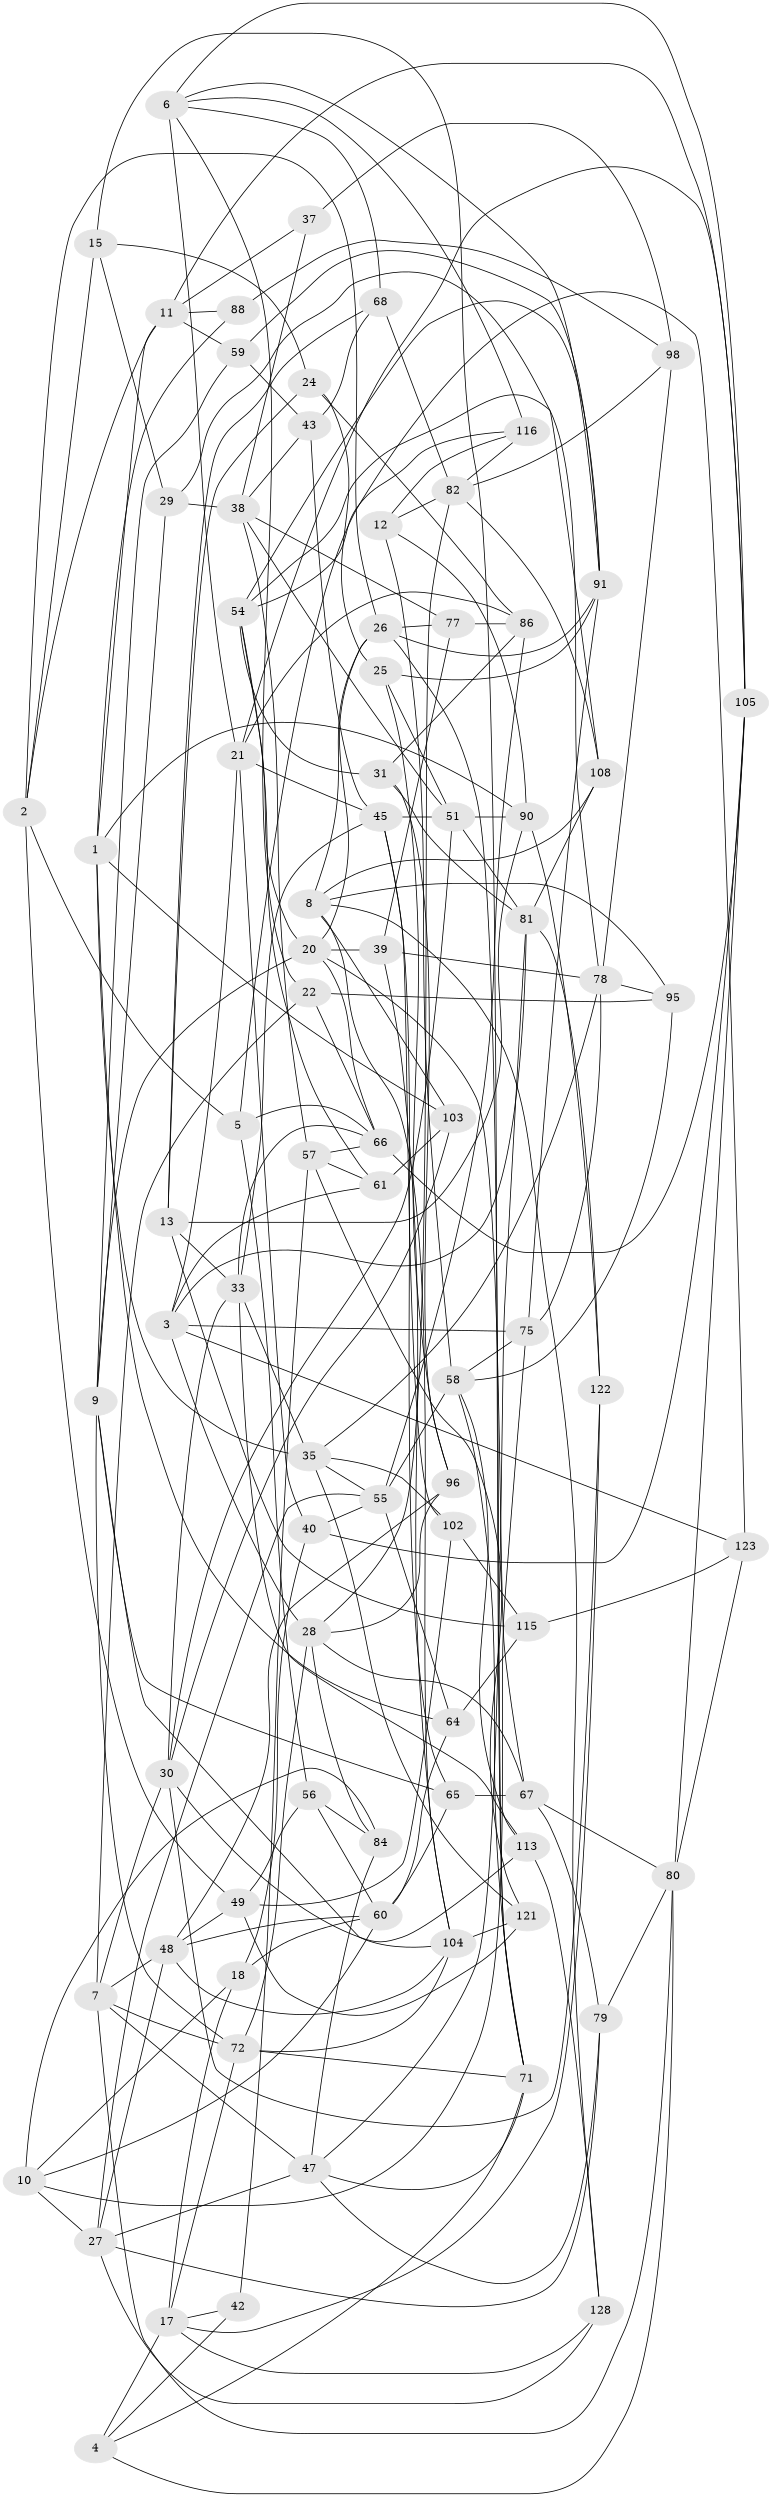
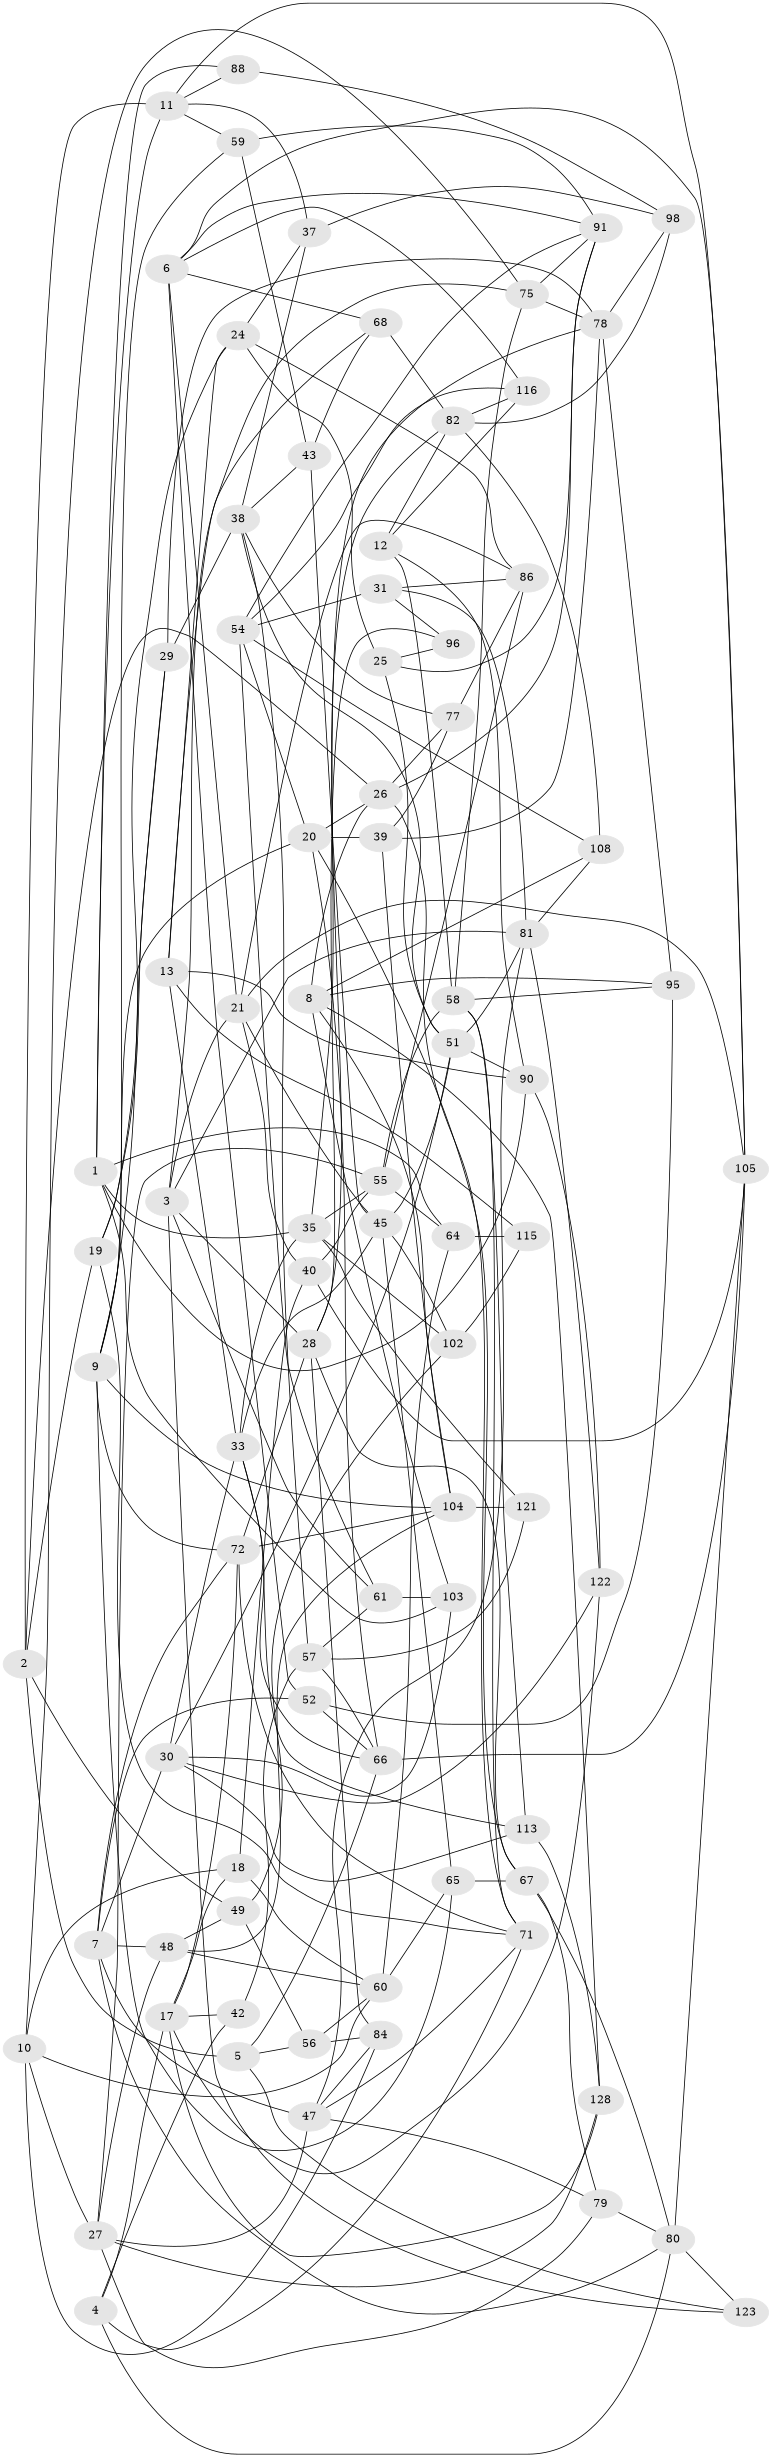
(96, 244) -> (96, 1252)
none -> (280, 275)
(310, 993) -> (310, 1700)
(641, 1594) -> none
(268, 1688) -> none
(368, 2014) -> none
